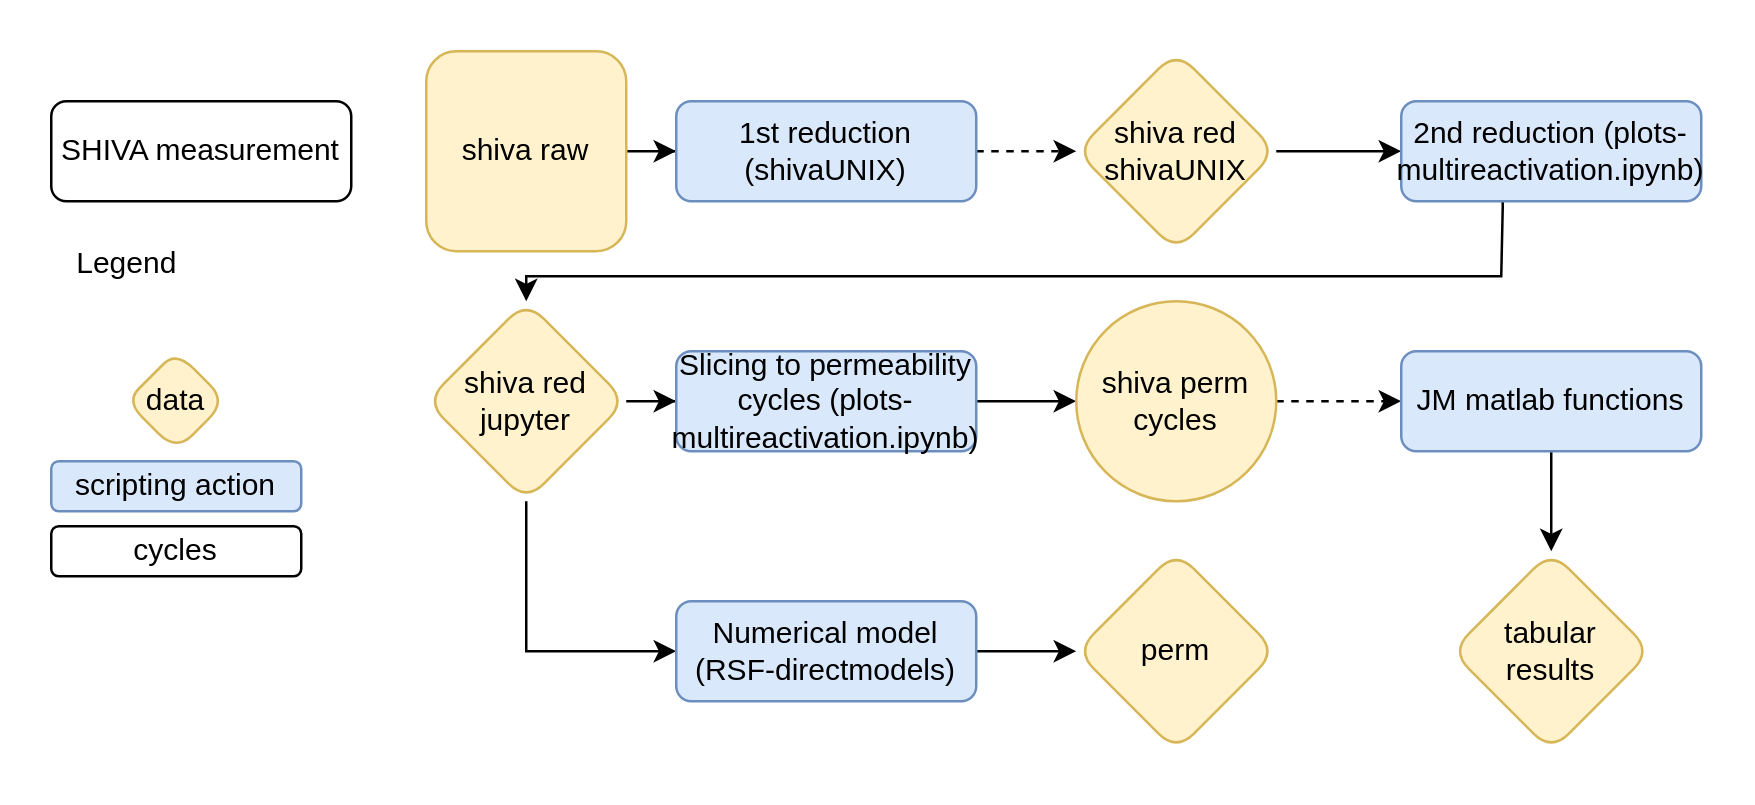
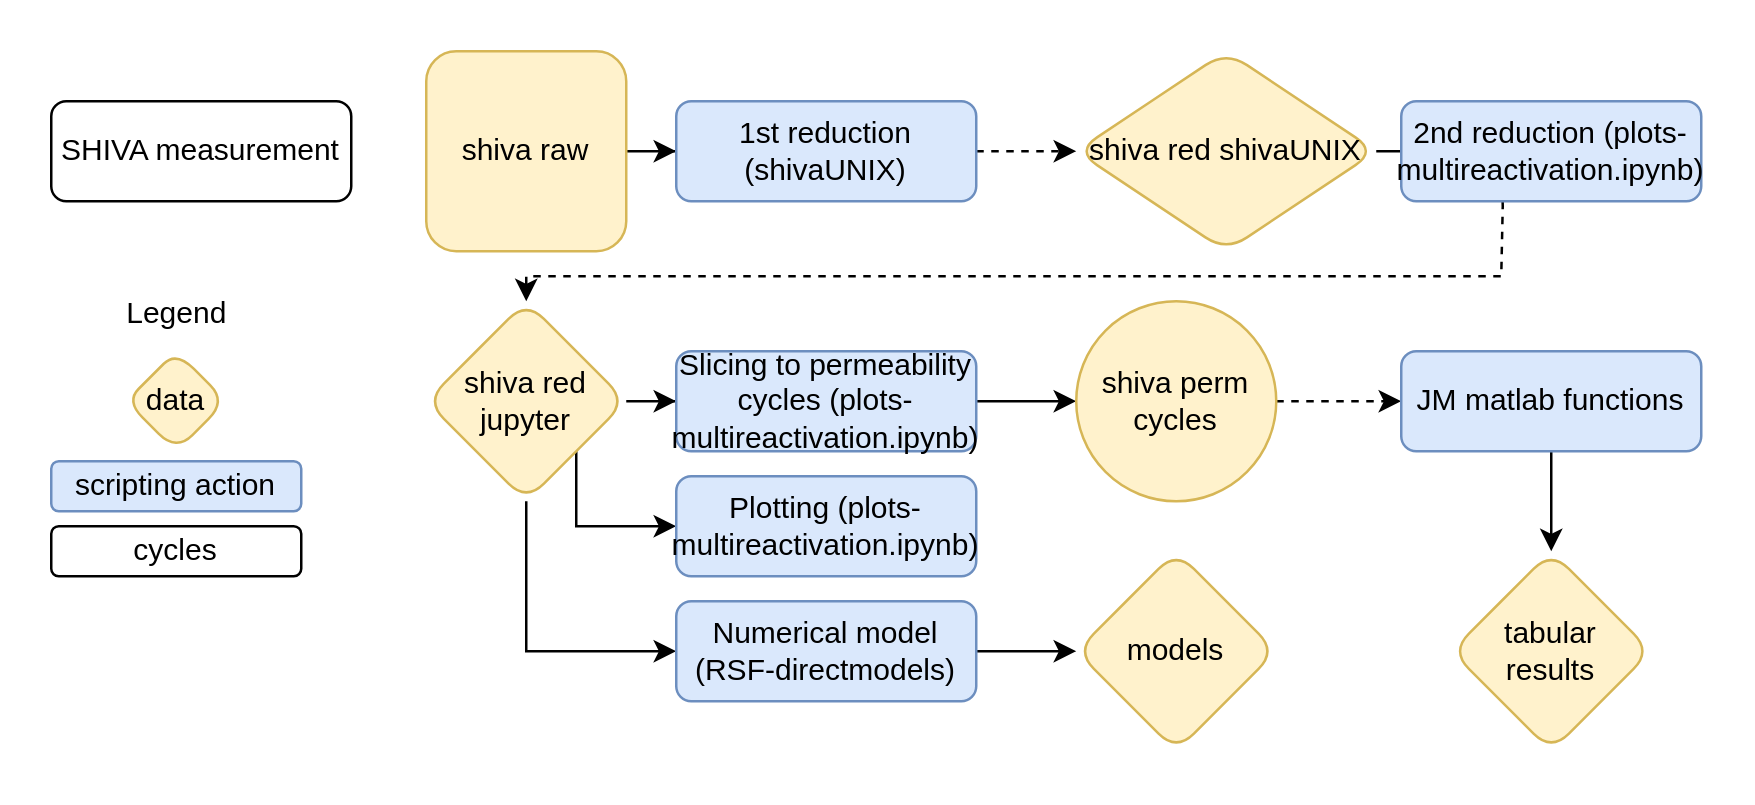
(1176, 151) -> (1226, 151)
(126, 264) -> (176, 314)
(1049, 276) -> (1049, 276)
none -> (580, 526)
none -> (826, 526)
(1176, 651) -> (1176, 651)
